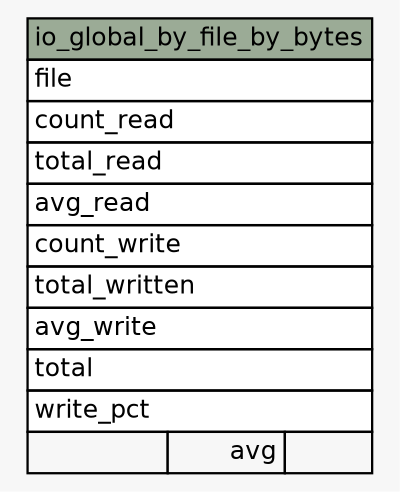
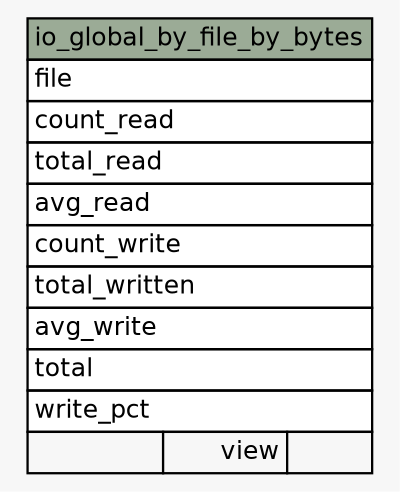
(254, 451) -> (250, 451)
